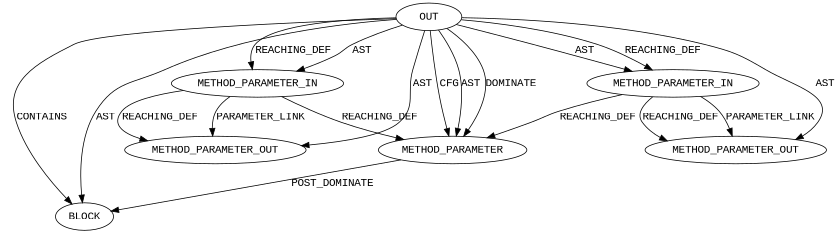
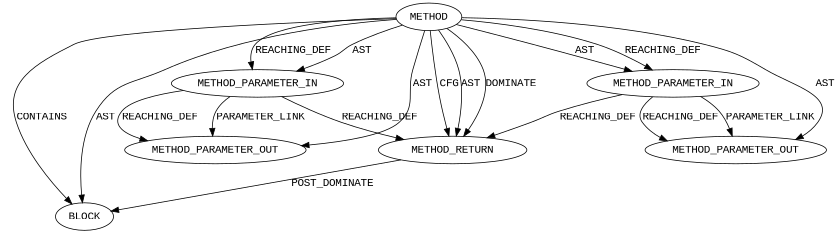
(429, 17) -> (429, 17)
(453, 150) -> (453, 150)
